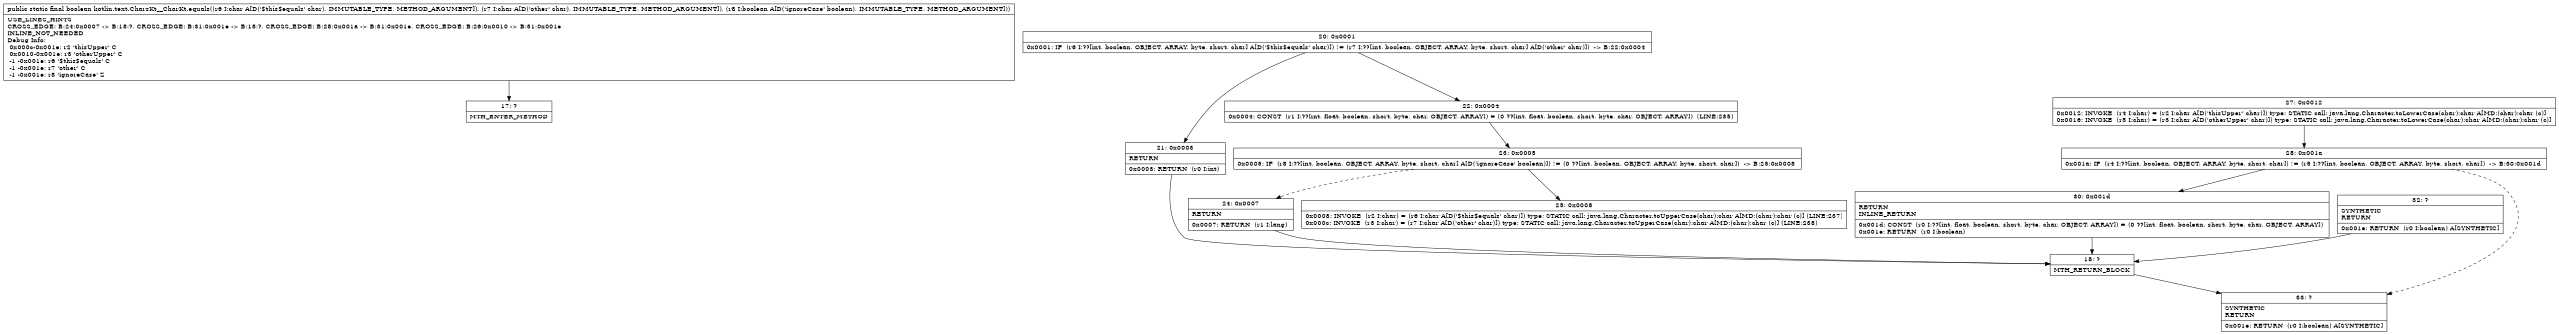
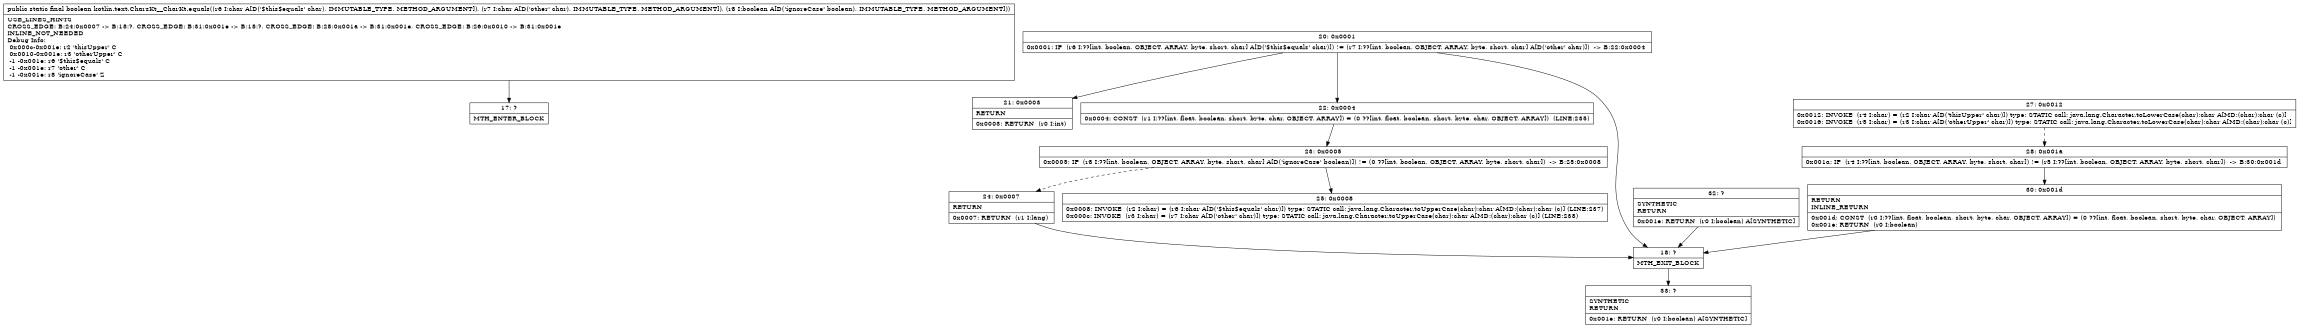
(509, 117) -> (509, 119)
(2304, 134) -> (2045, 135)
(2503, 245) -> none
(1512, 254) -> (1595, 95)
(2092, 270) -> (1668, 263)
